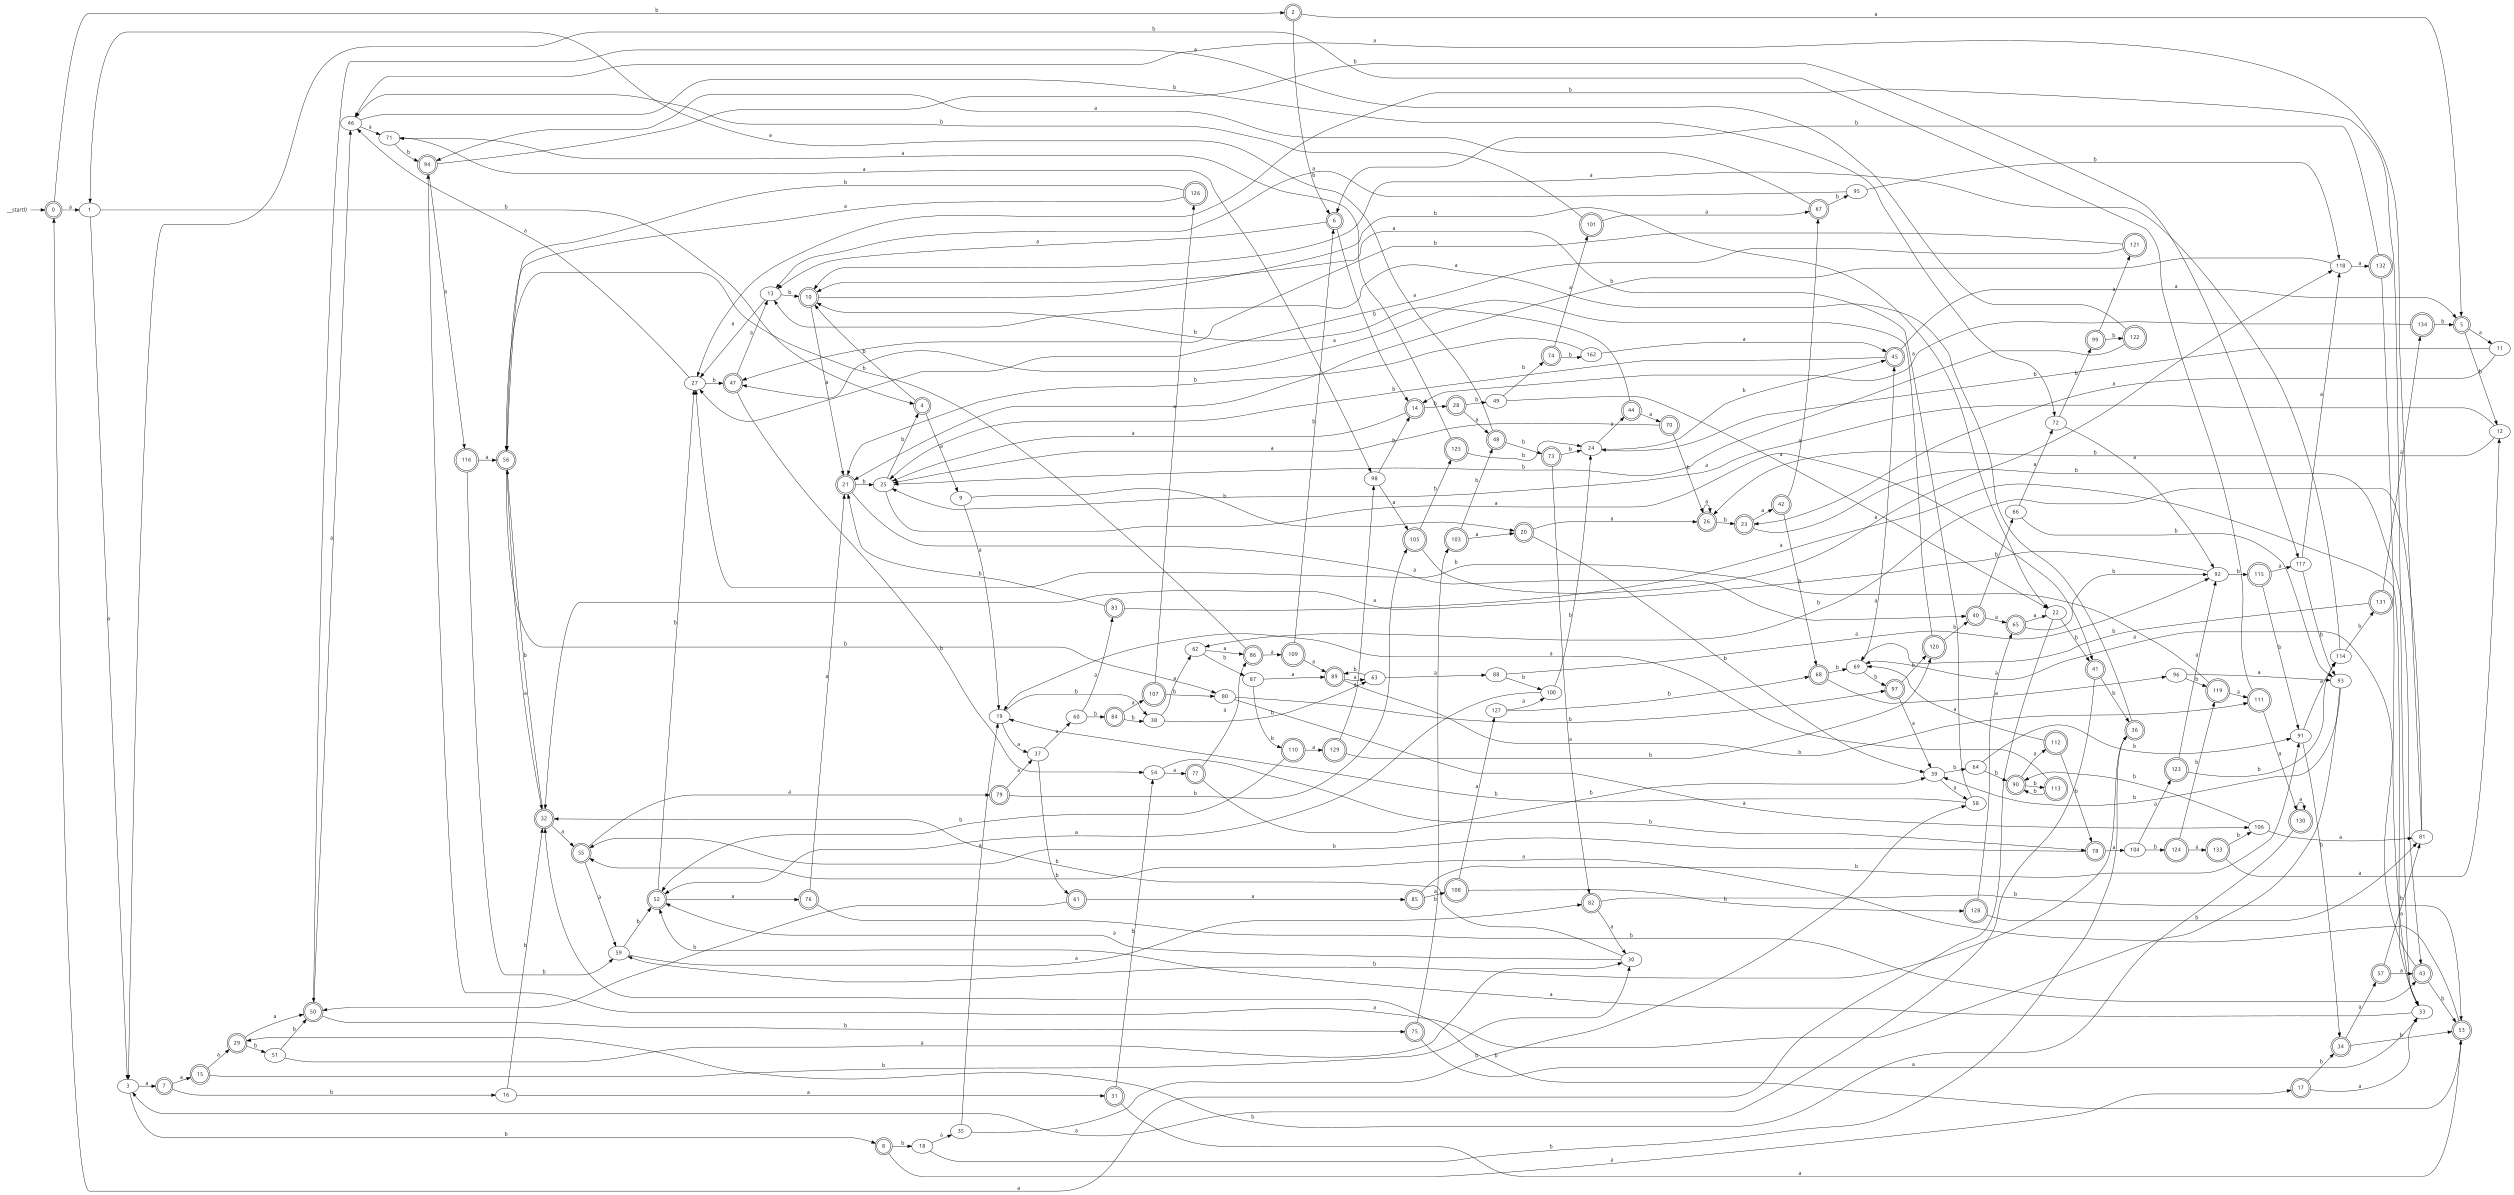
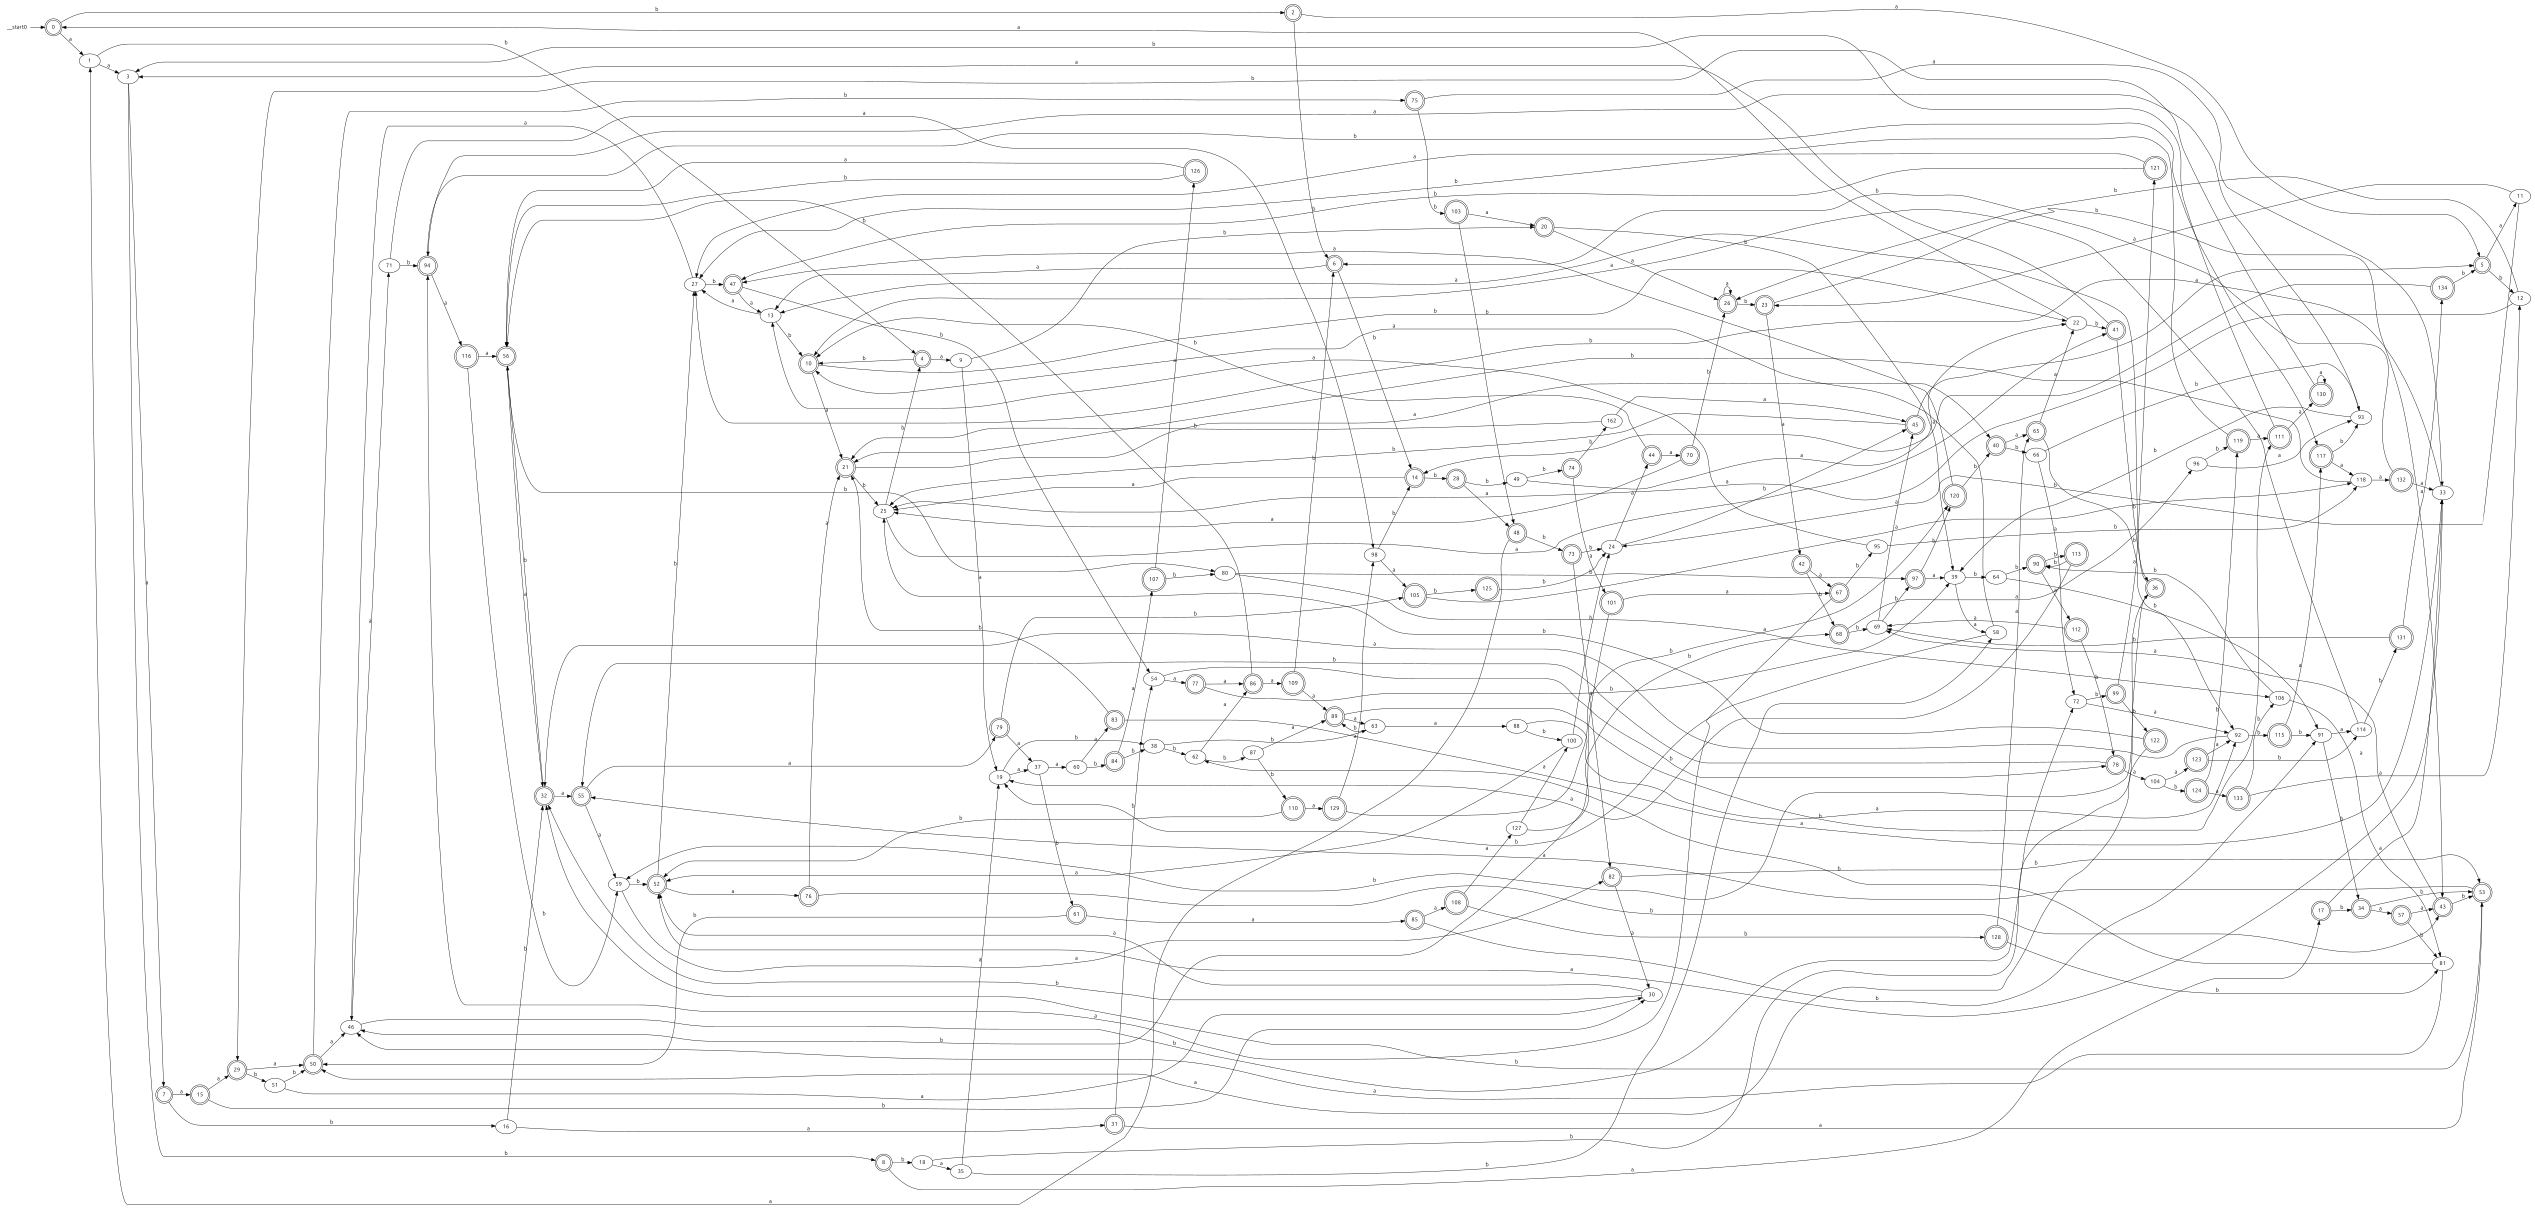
(1007, 156) -> none
(2301, 564) -> (2321, 456)
(1175, 678) -> (1175, 749)
